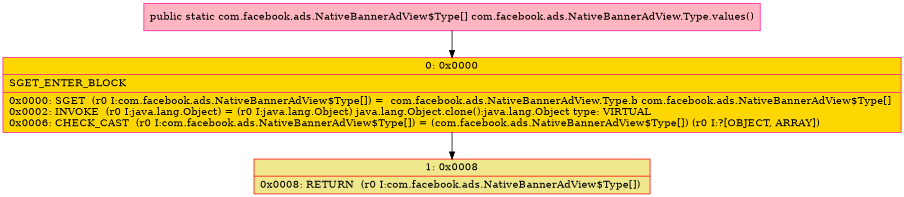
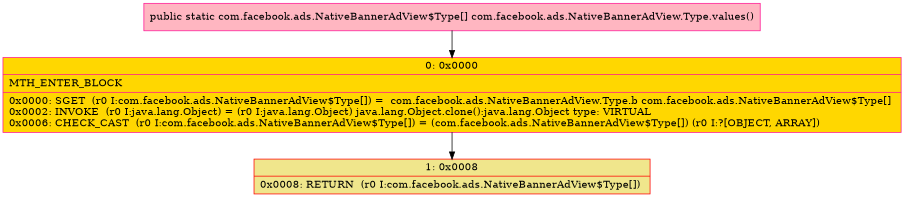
(68, 83) -> (66, 83)
